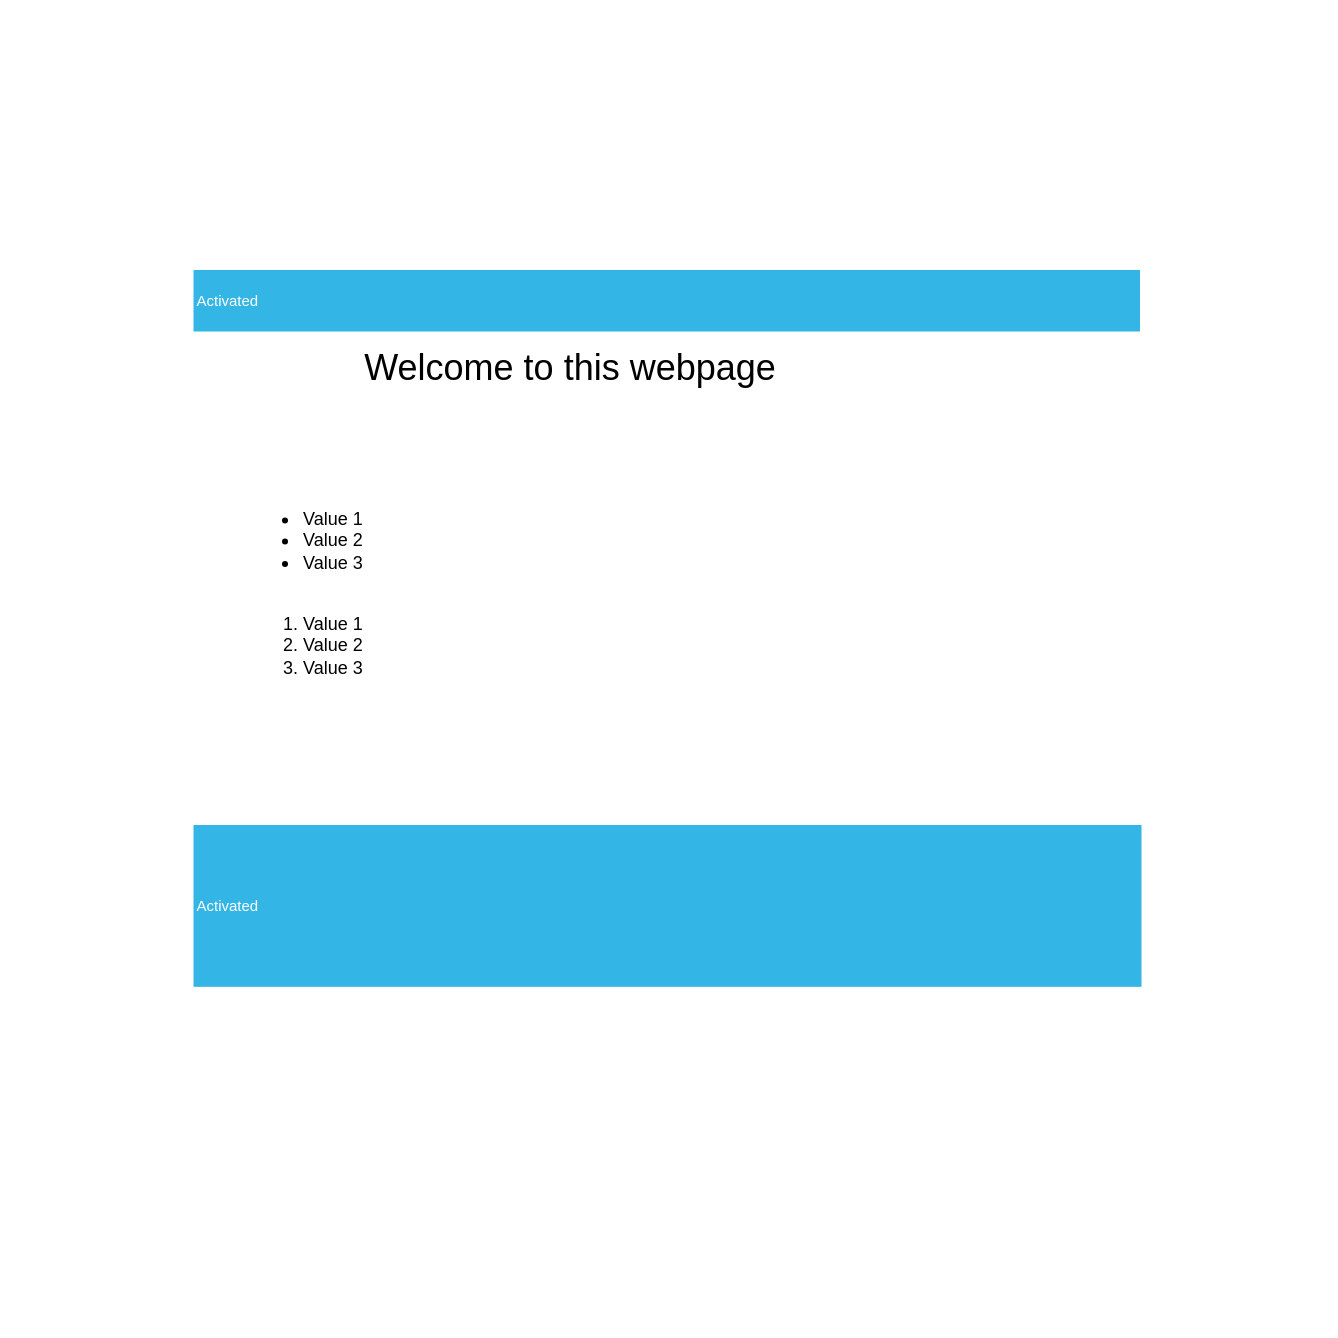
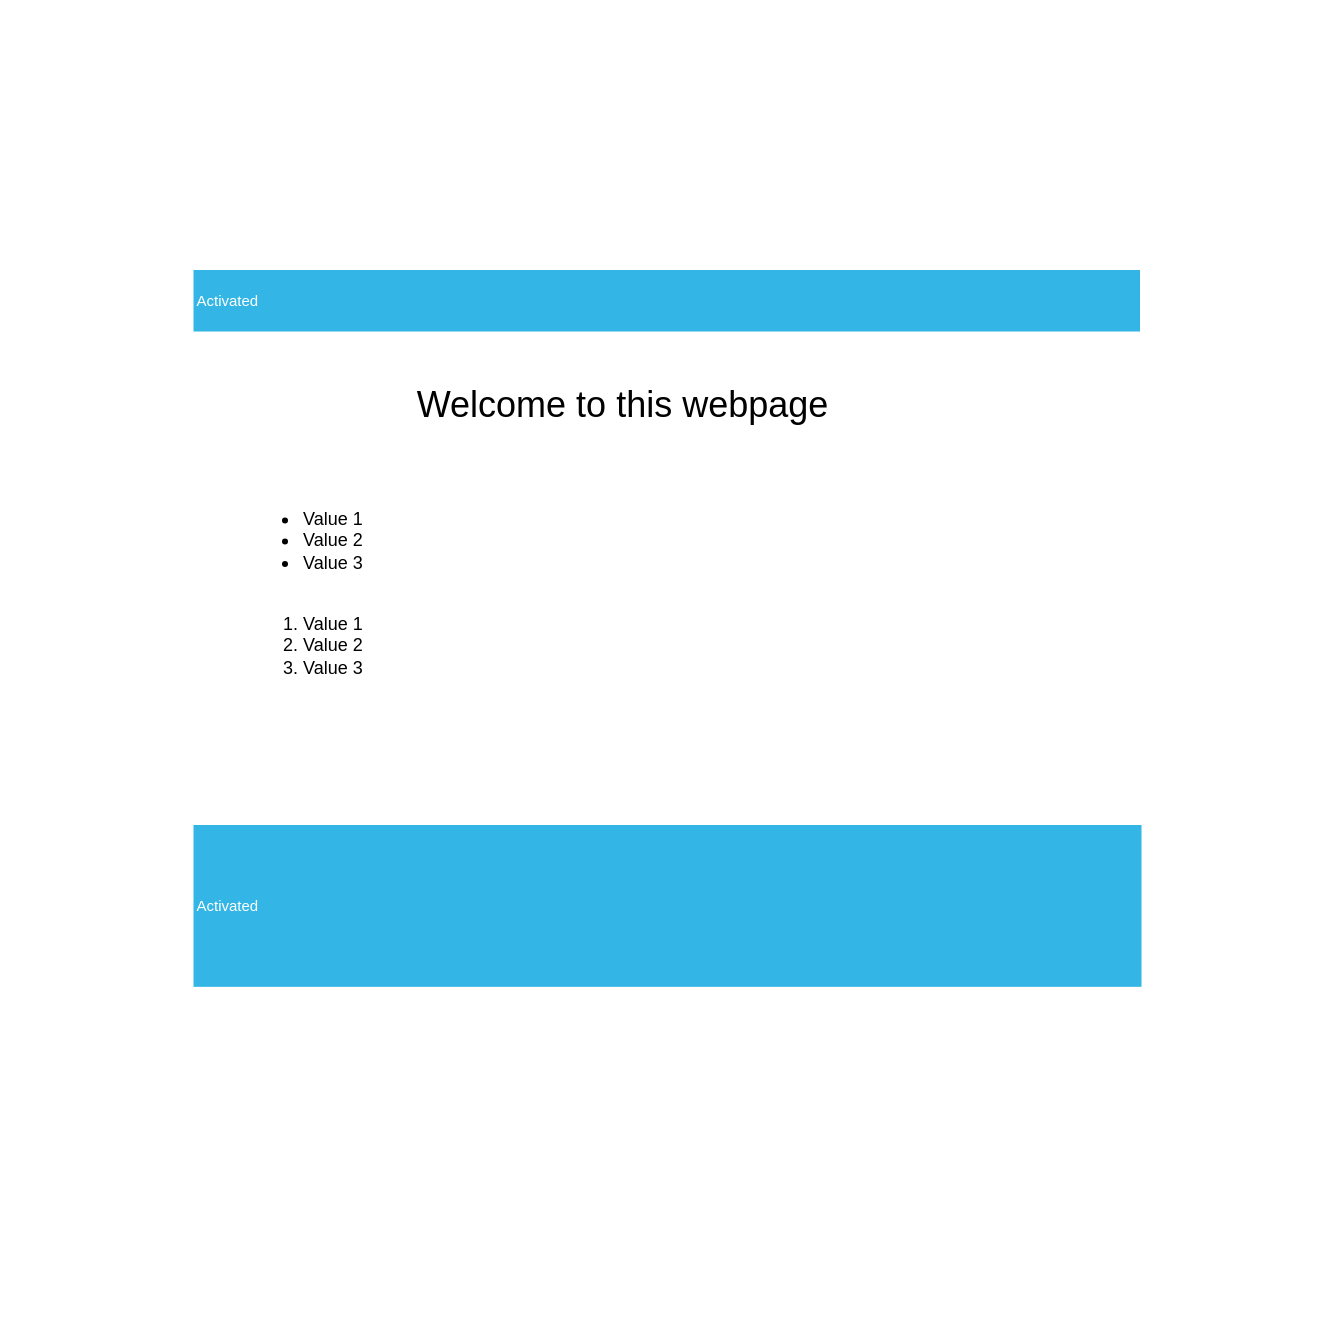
(571, 368) -> (623, 406)
